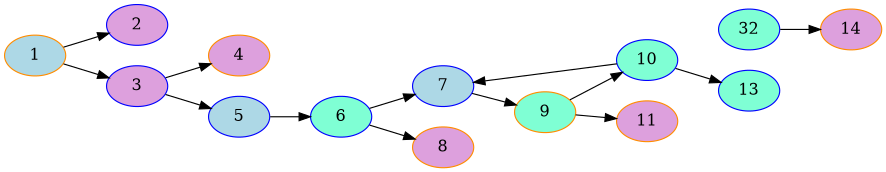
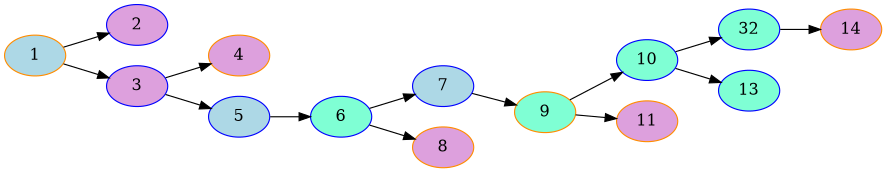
(551, 72) -> (693, 46)
